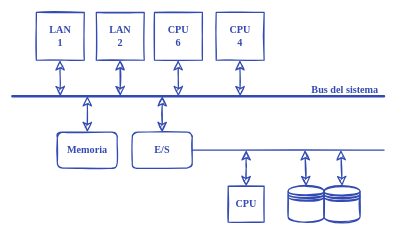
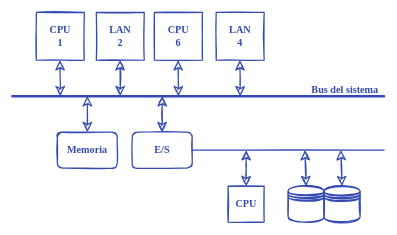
(60, 36) -> (60, 36)
(240, 36) -> (240, 36)
